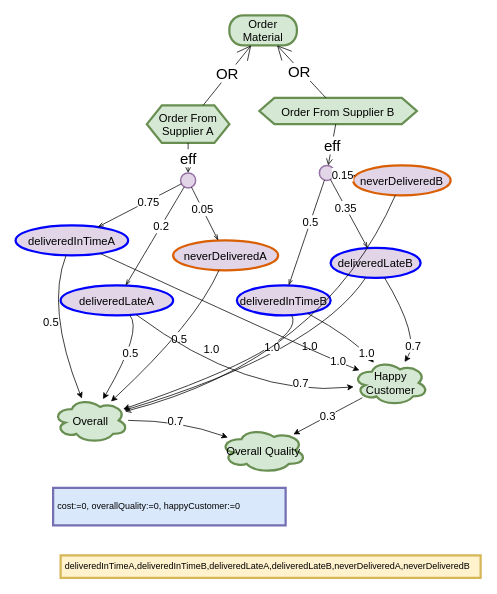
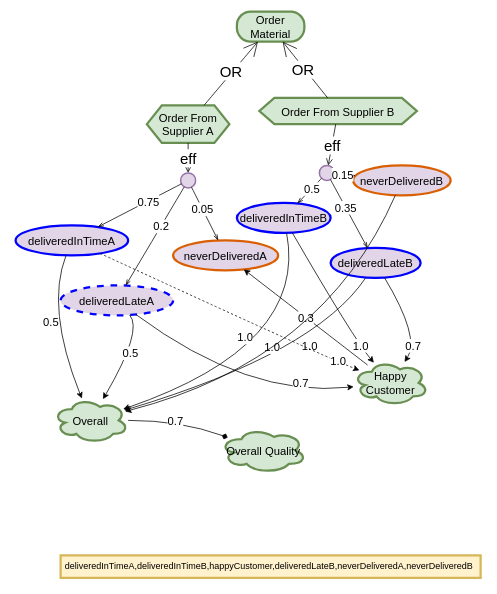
(263, 30) -> (270, 27)
(117, 300) -> (117, 300)
(284, 300) -> (284, 218)
(214, 306) -> (214, 306)
(188, 320) -> none
(128, 409) -> (128, 409)
(130, 410) -> (131, 410)
(330, 415) -> (308, 319)
(221, 435) -> (221, 435)
(169, 507) -> none
(273, 567) -> (273, 567)
